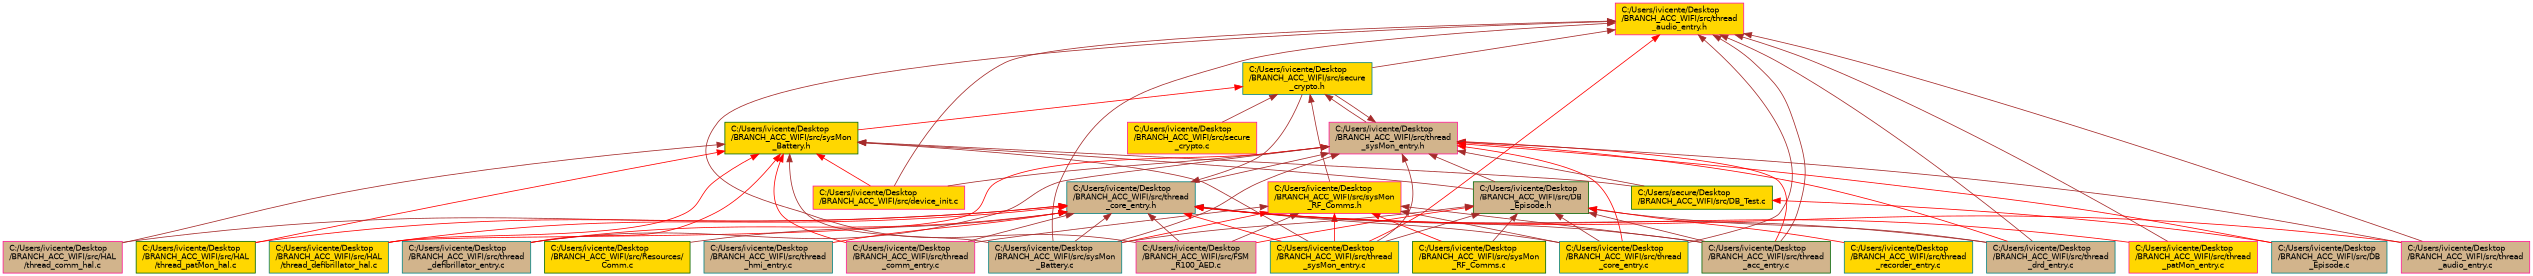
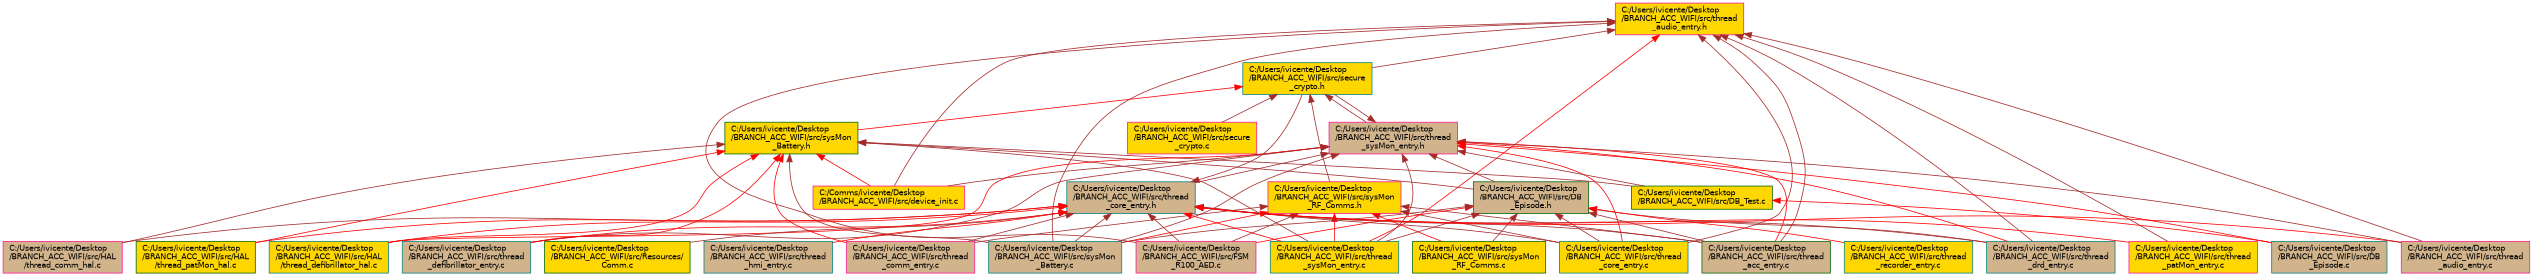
(889, 198) -> (889, 198)
(1702, 198) -> (1702, 198)
